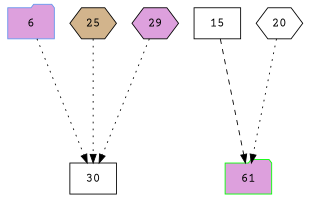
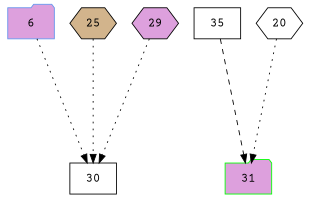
(217, 23) -> (217, 23)
(248, 179) -> (248, 179)
